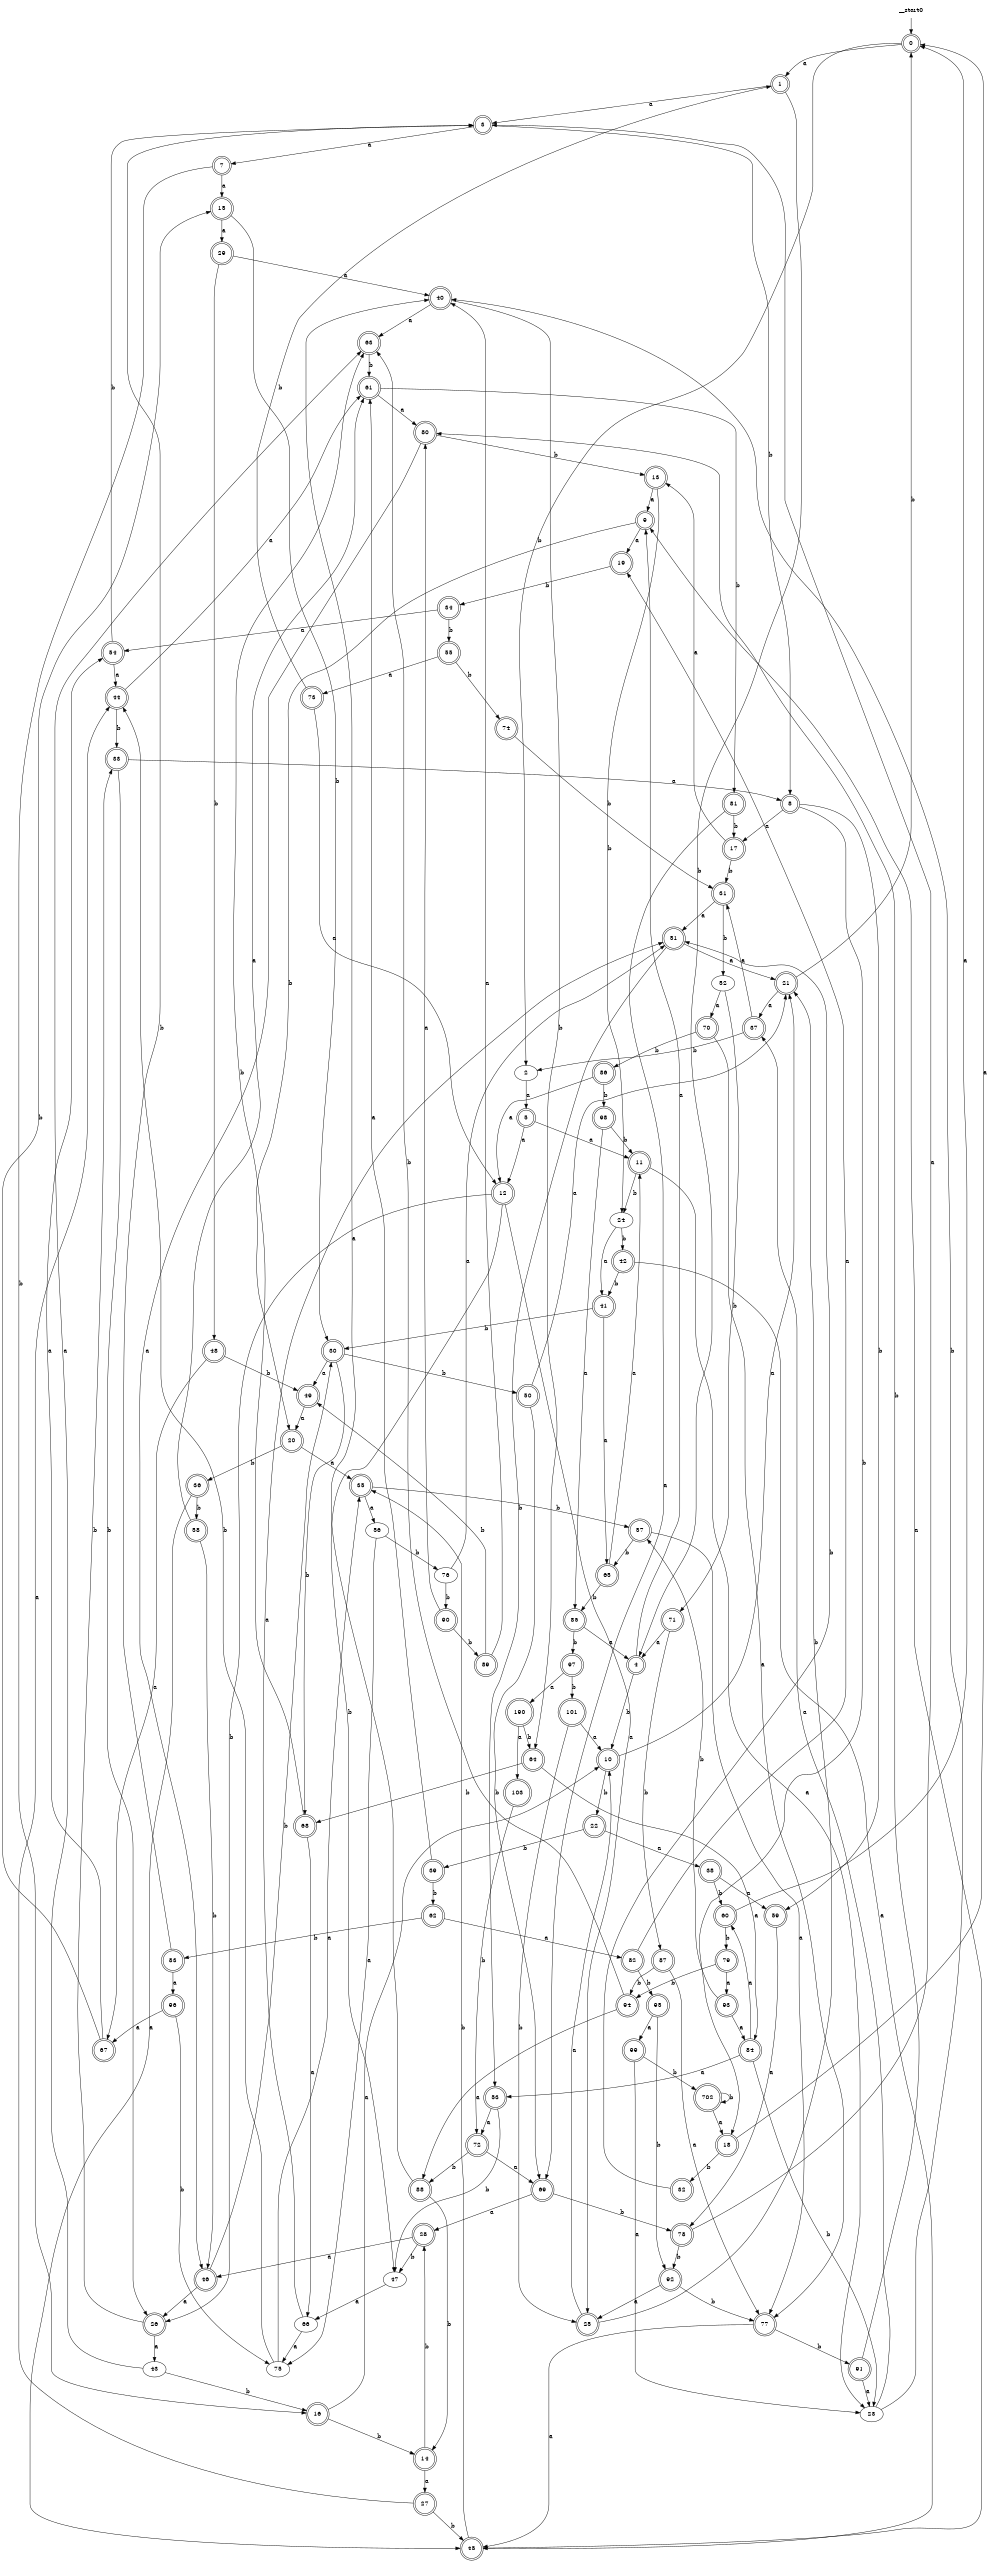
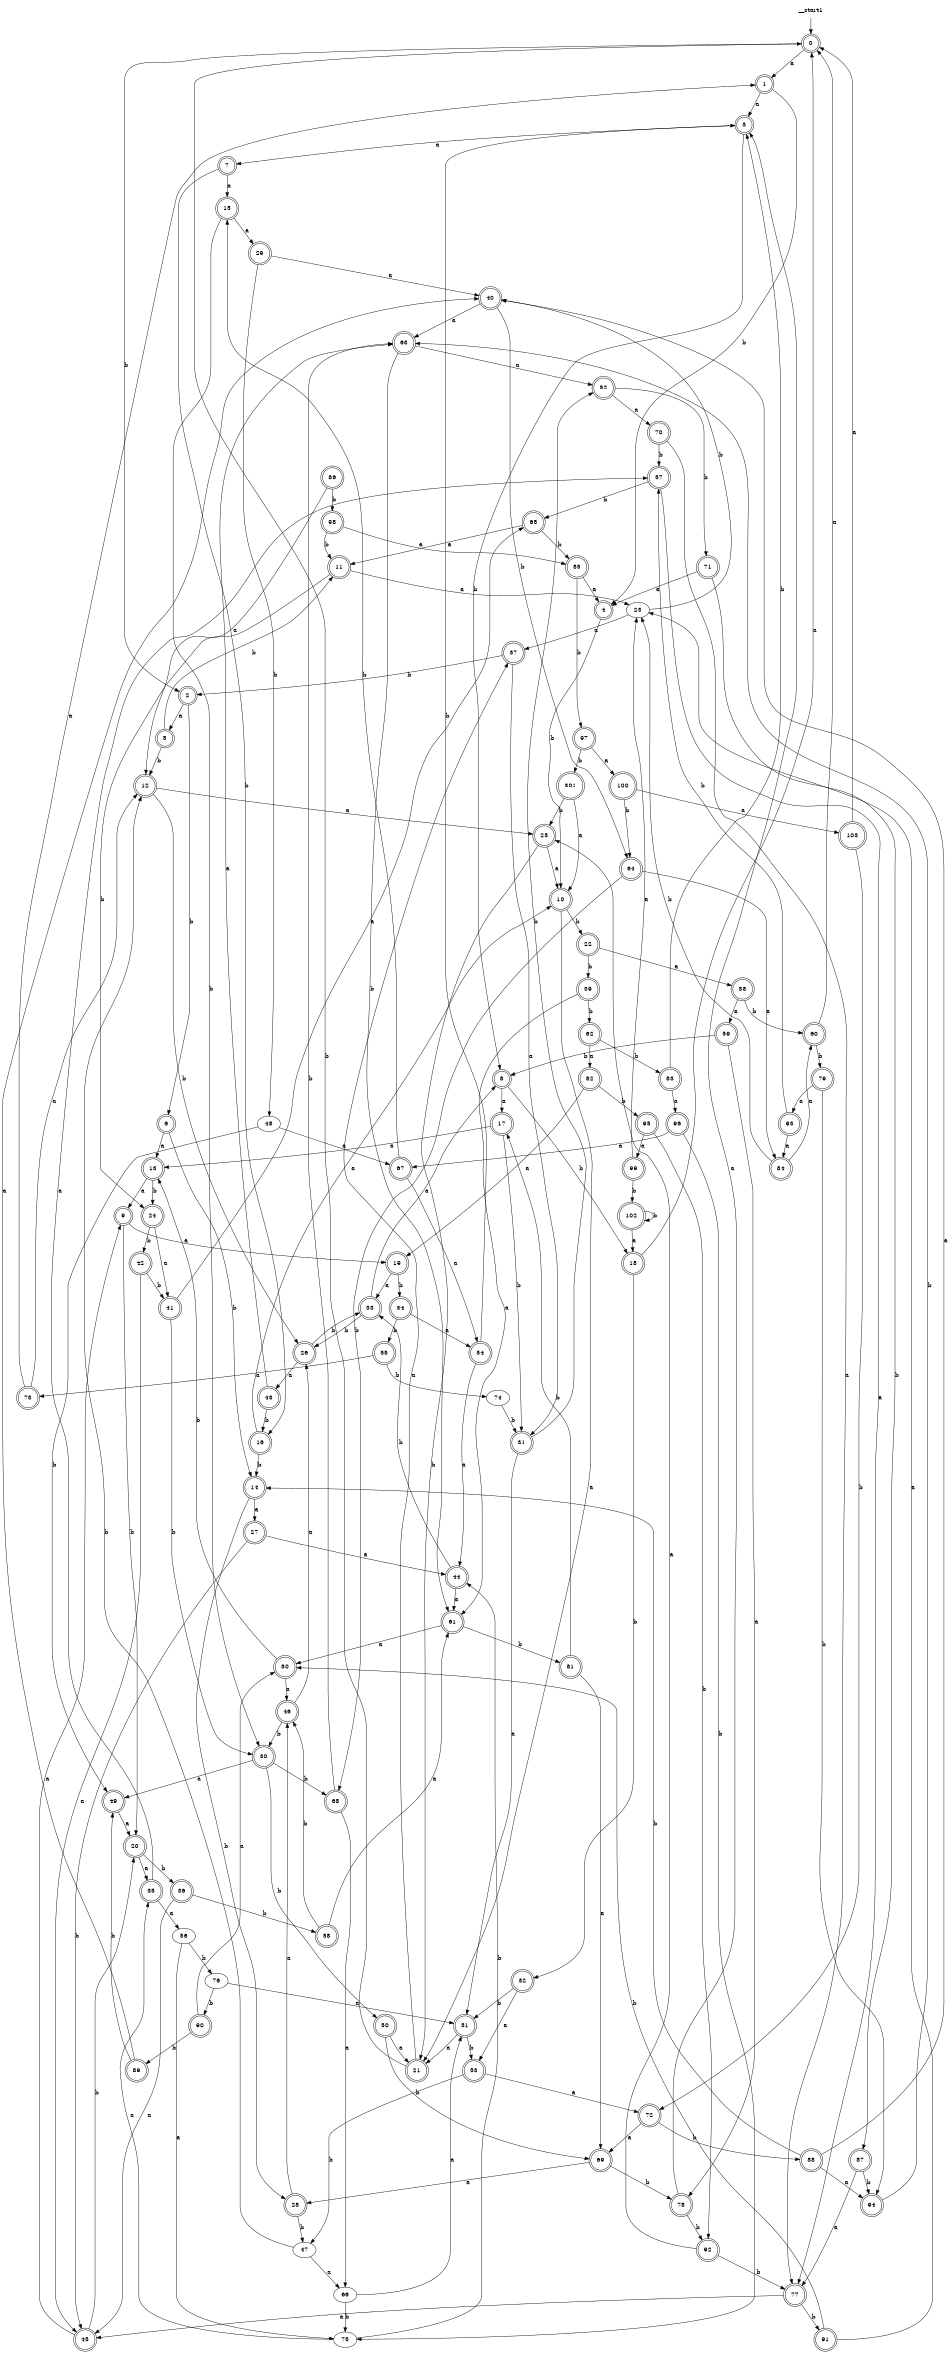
(911, 10) -> (811, 10)
none -> (502, 365)
(281, 388) -> (71, 716)
none -> (853, 429)
(506, 728) -> (498, 1398)
(723, 983) -> (604, 388)
(656, 1047) -> (659, 453)
(526, 1073) -> (188, 696)
(679, 1097) -> none
none -> (166, 1124)
(523, 1140) -> (159, 761)
(591, 1140) -> (254, 653)
(621, 1220) -> (153, 1216)
none -> (385, 1284)
(214, 1351) -> (269, 1124)
(879, 1353) -> (618, 1047)
(558, 1508) -> (60, 1191)
(347, 1711) -> (104, 1548)
(520, 1712) -> (623, 786)
(572, 1712) -> (571, 786)
(462, 1994) -> (95, 2092)
(497, 2068) -> (840, 2181)
(627, 2086) -> (501, 2021)
(708, 2098) -> (632, 1216)
(295, 2347) -> (347, 2317)
(154, 2369) -> (269, 1398)
